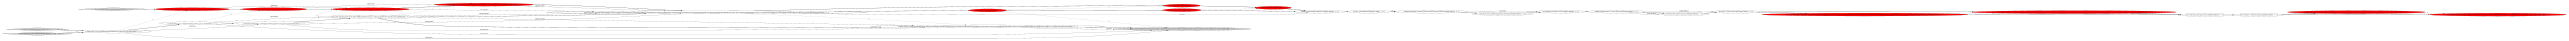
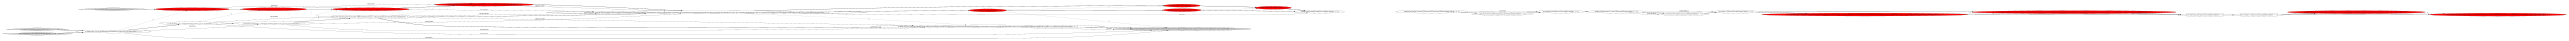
(1369, 12) -> none
